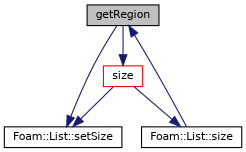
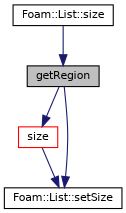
(153, 103) -> none
